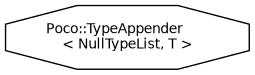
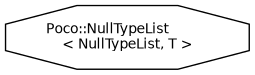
(127, 37) -> (127, 37)
